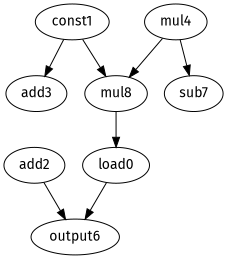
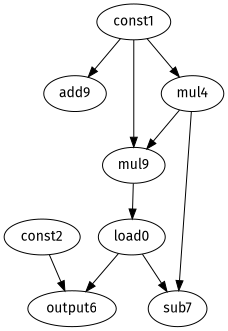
none -> (160, 54)
(36, 94) -> (75, 94)
(116, 94) -> (134, 165)
(34, 165) -> (42, 237)
none -> (152, 269)
